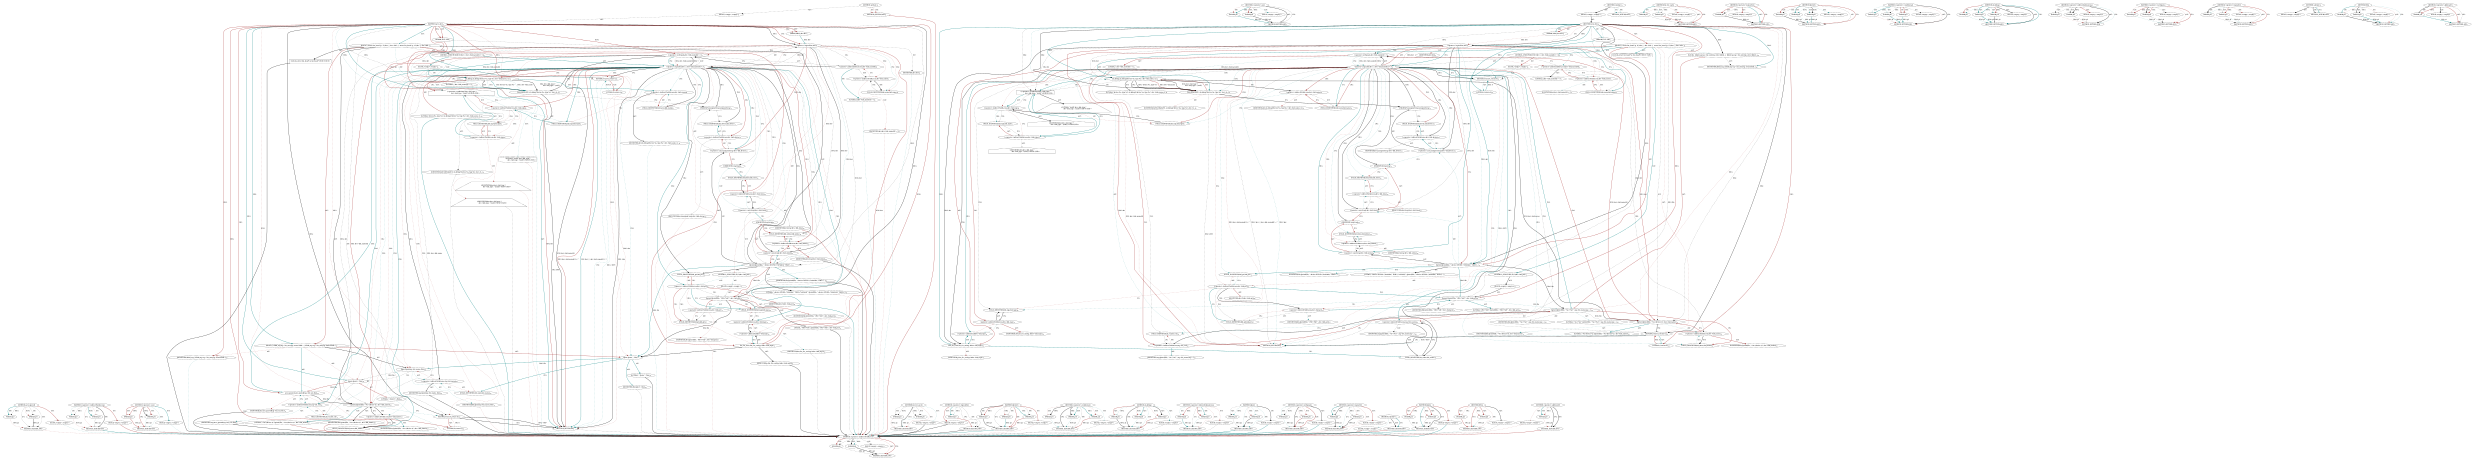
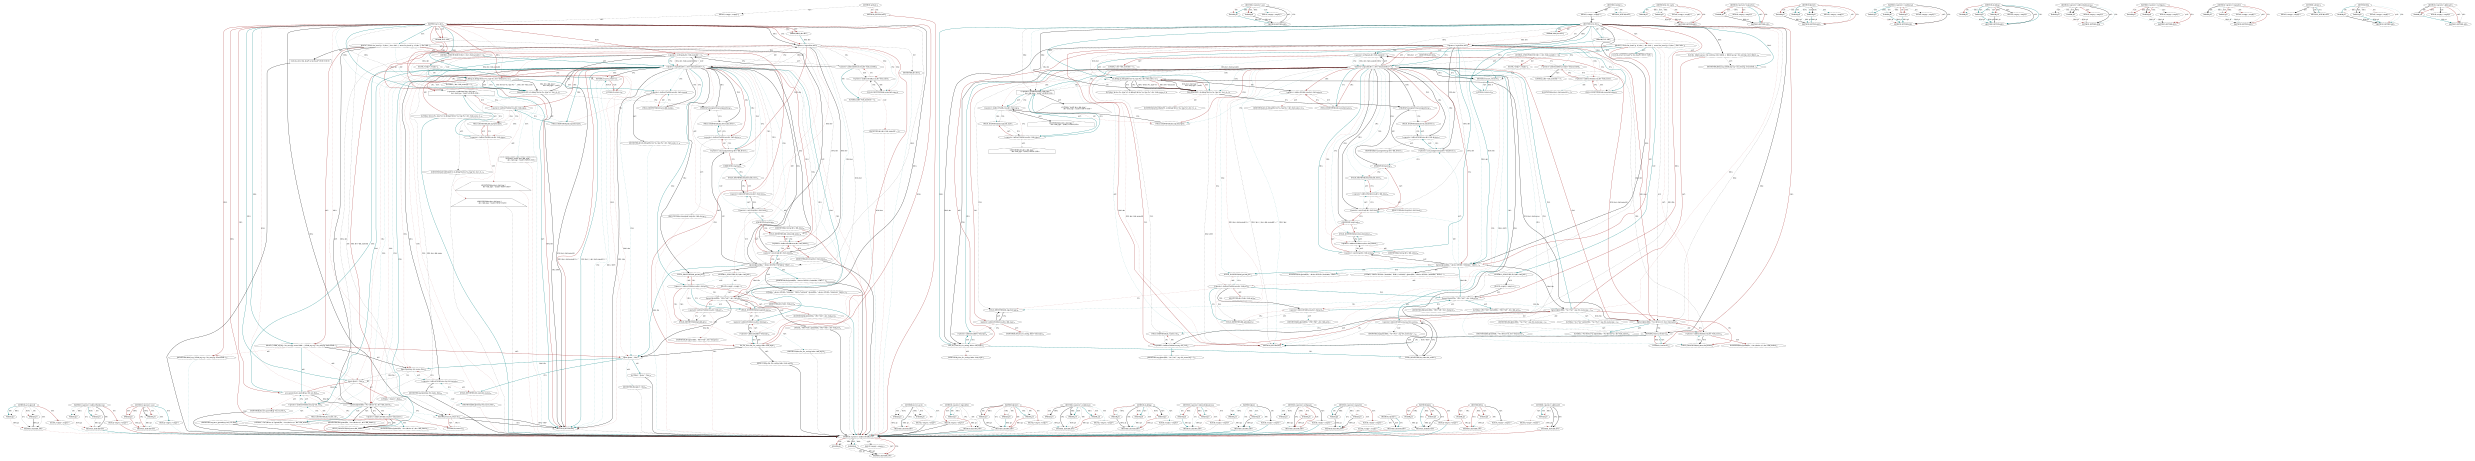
(626, 373) -> (626, 373)
(437, 388) -> (450, 399)
